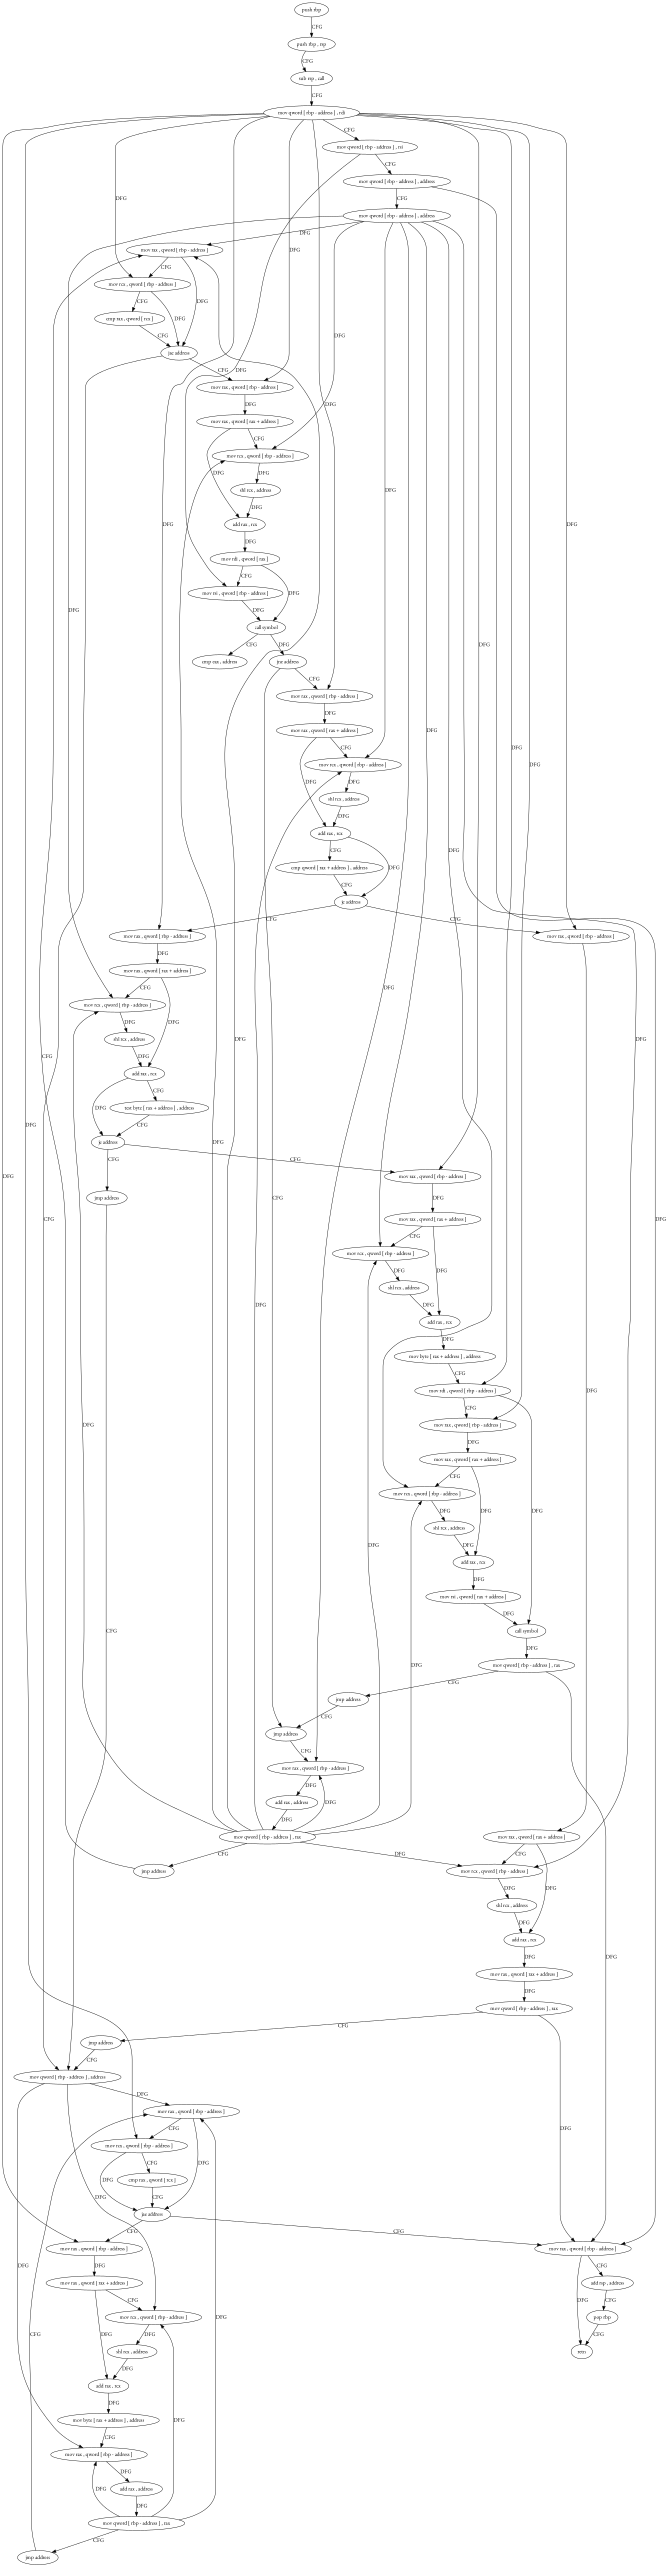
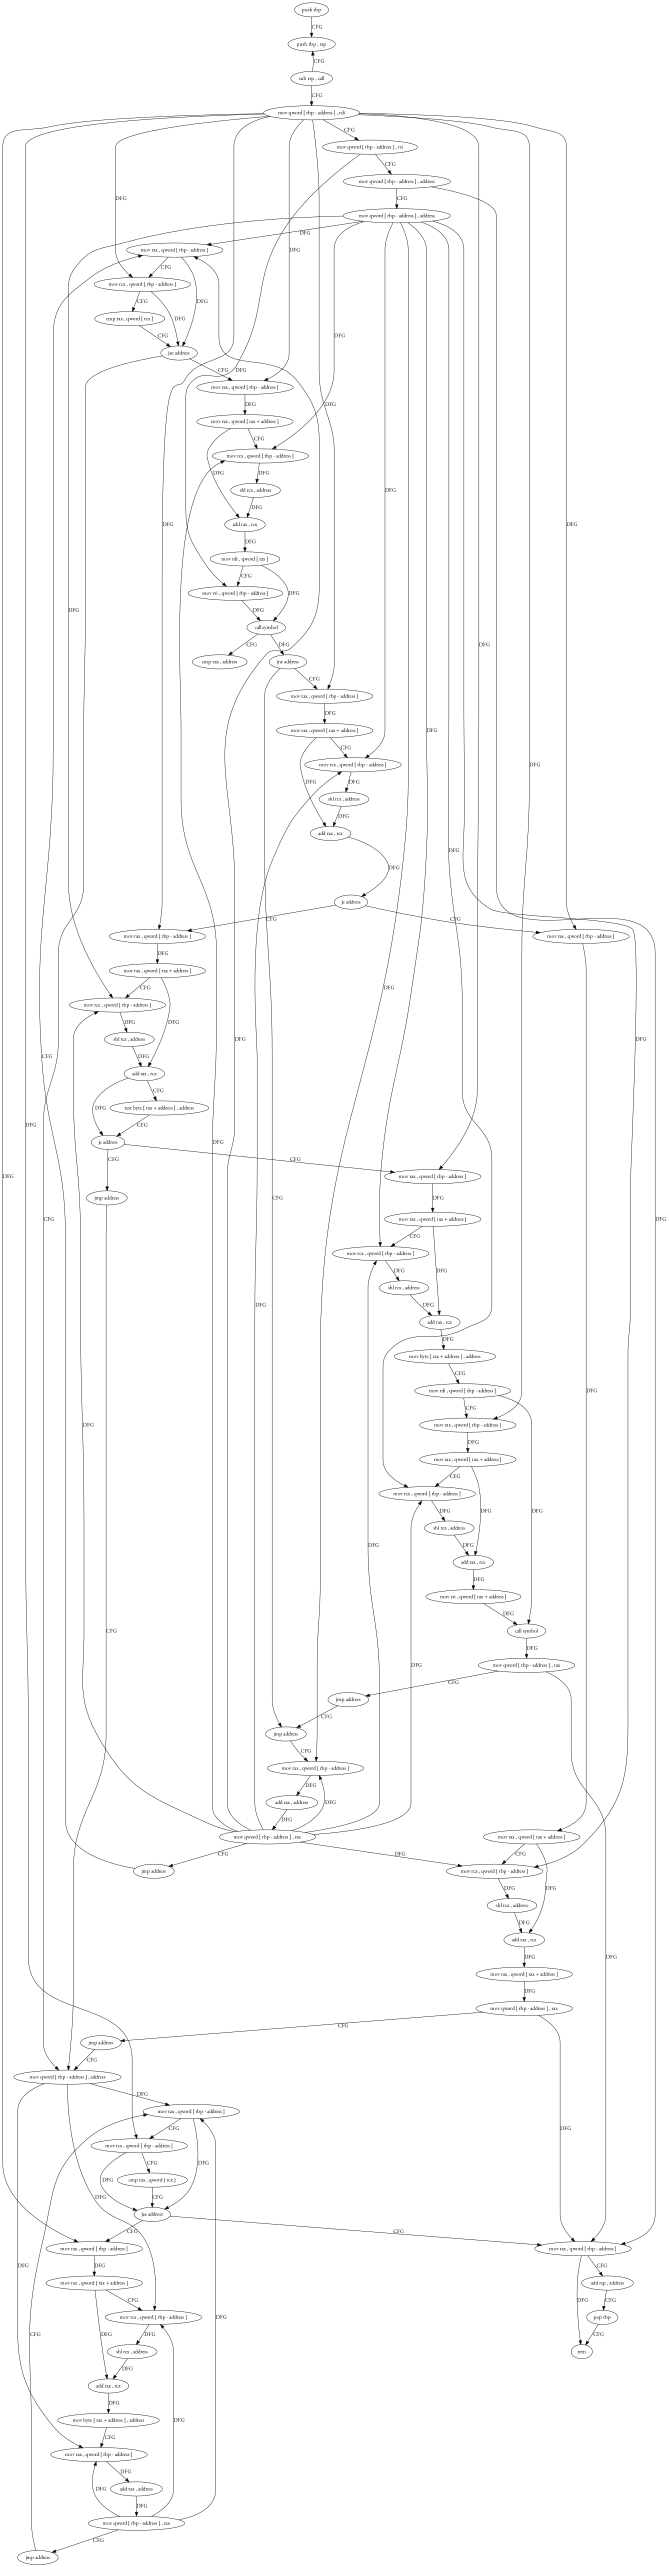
(302, 59) -> (313, 63)
(511, 687) -> none
(329, 868) -> none
